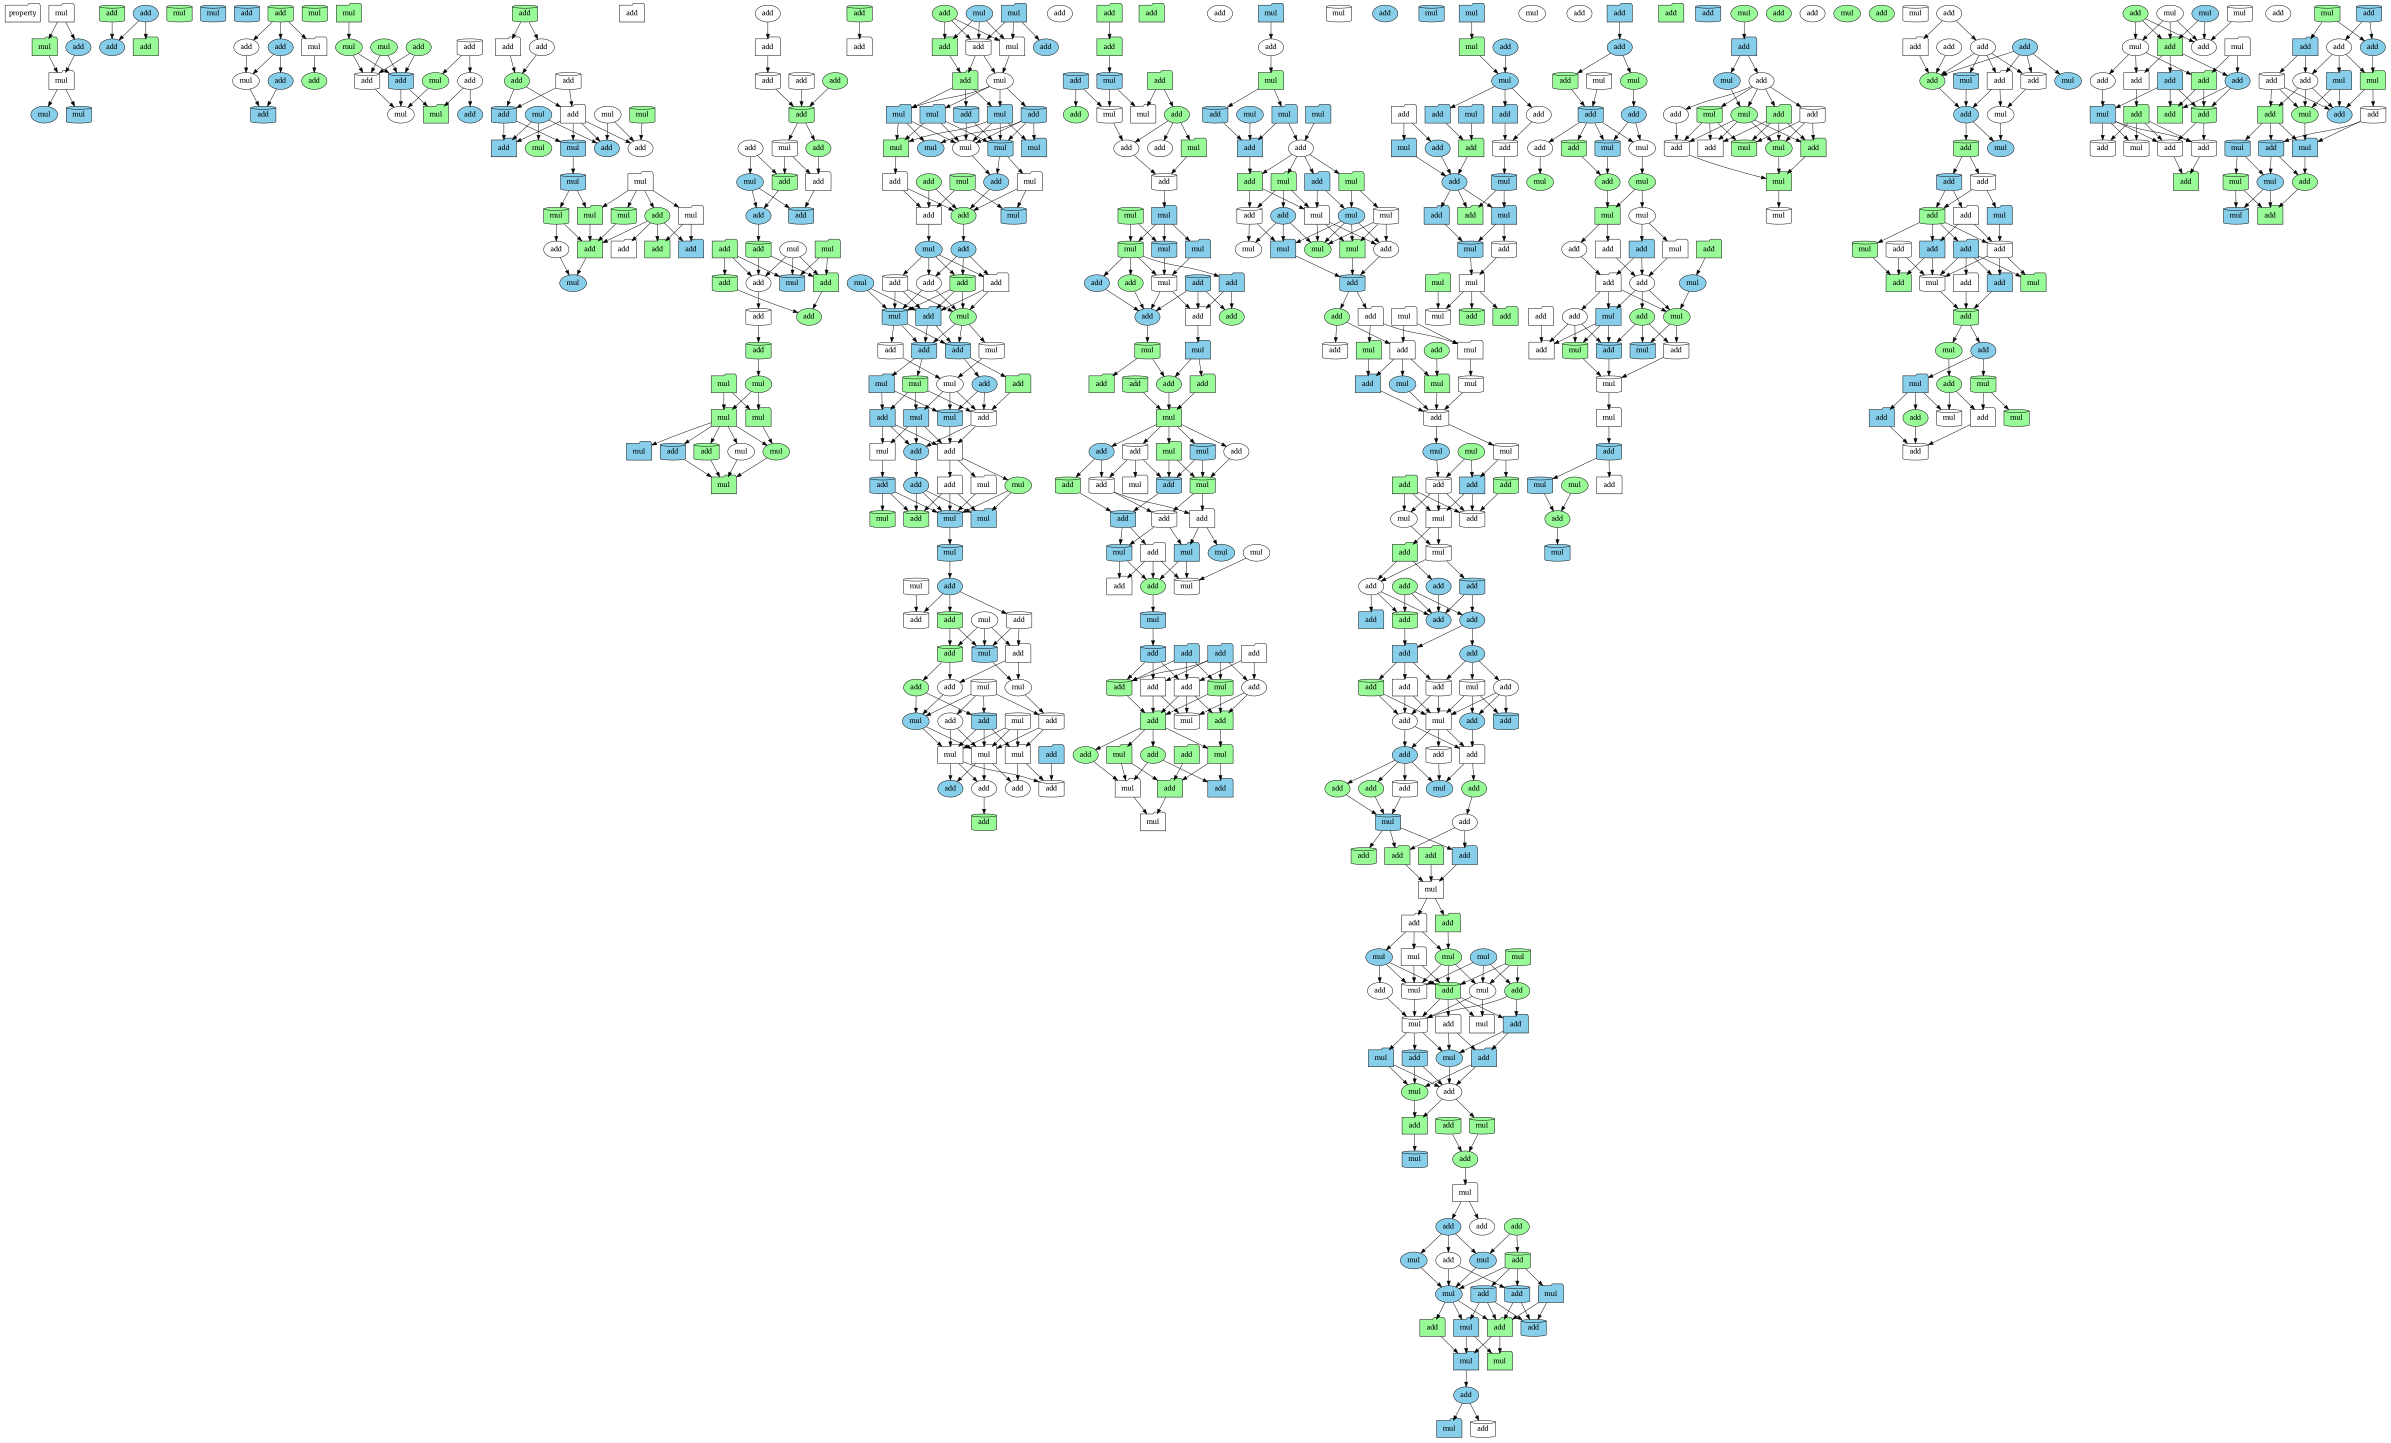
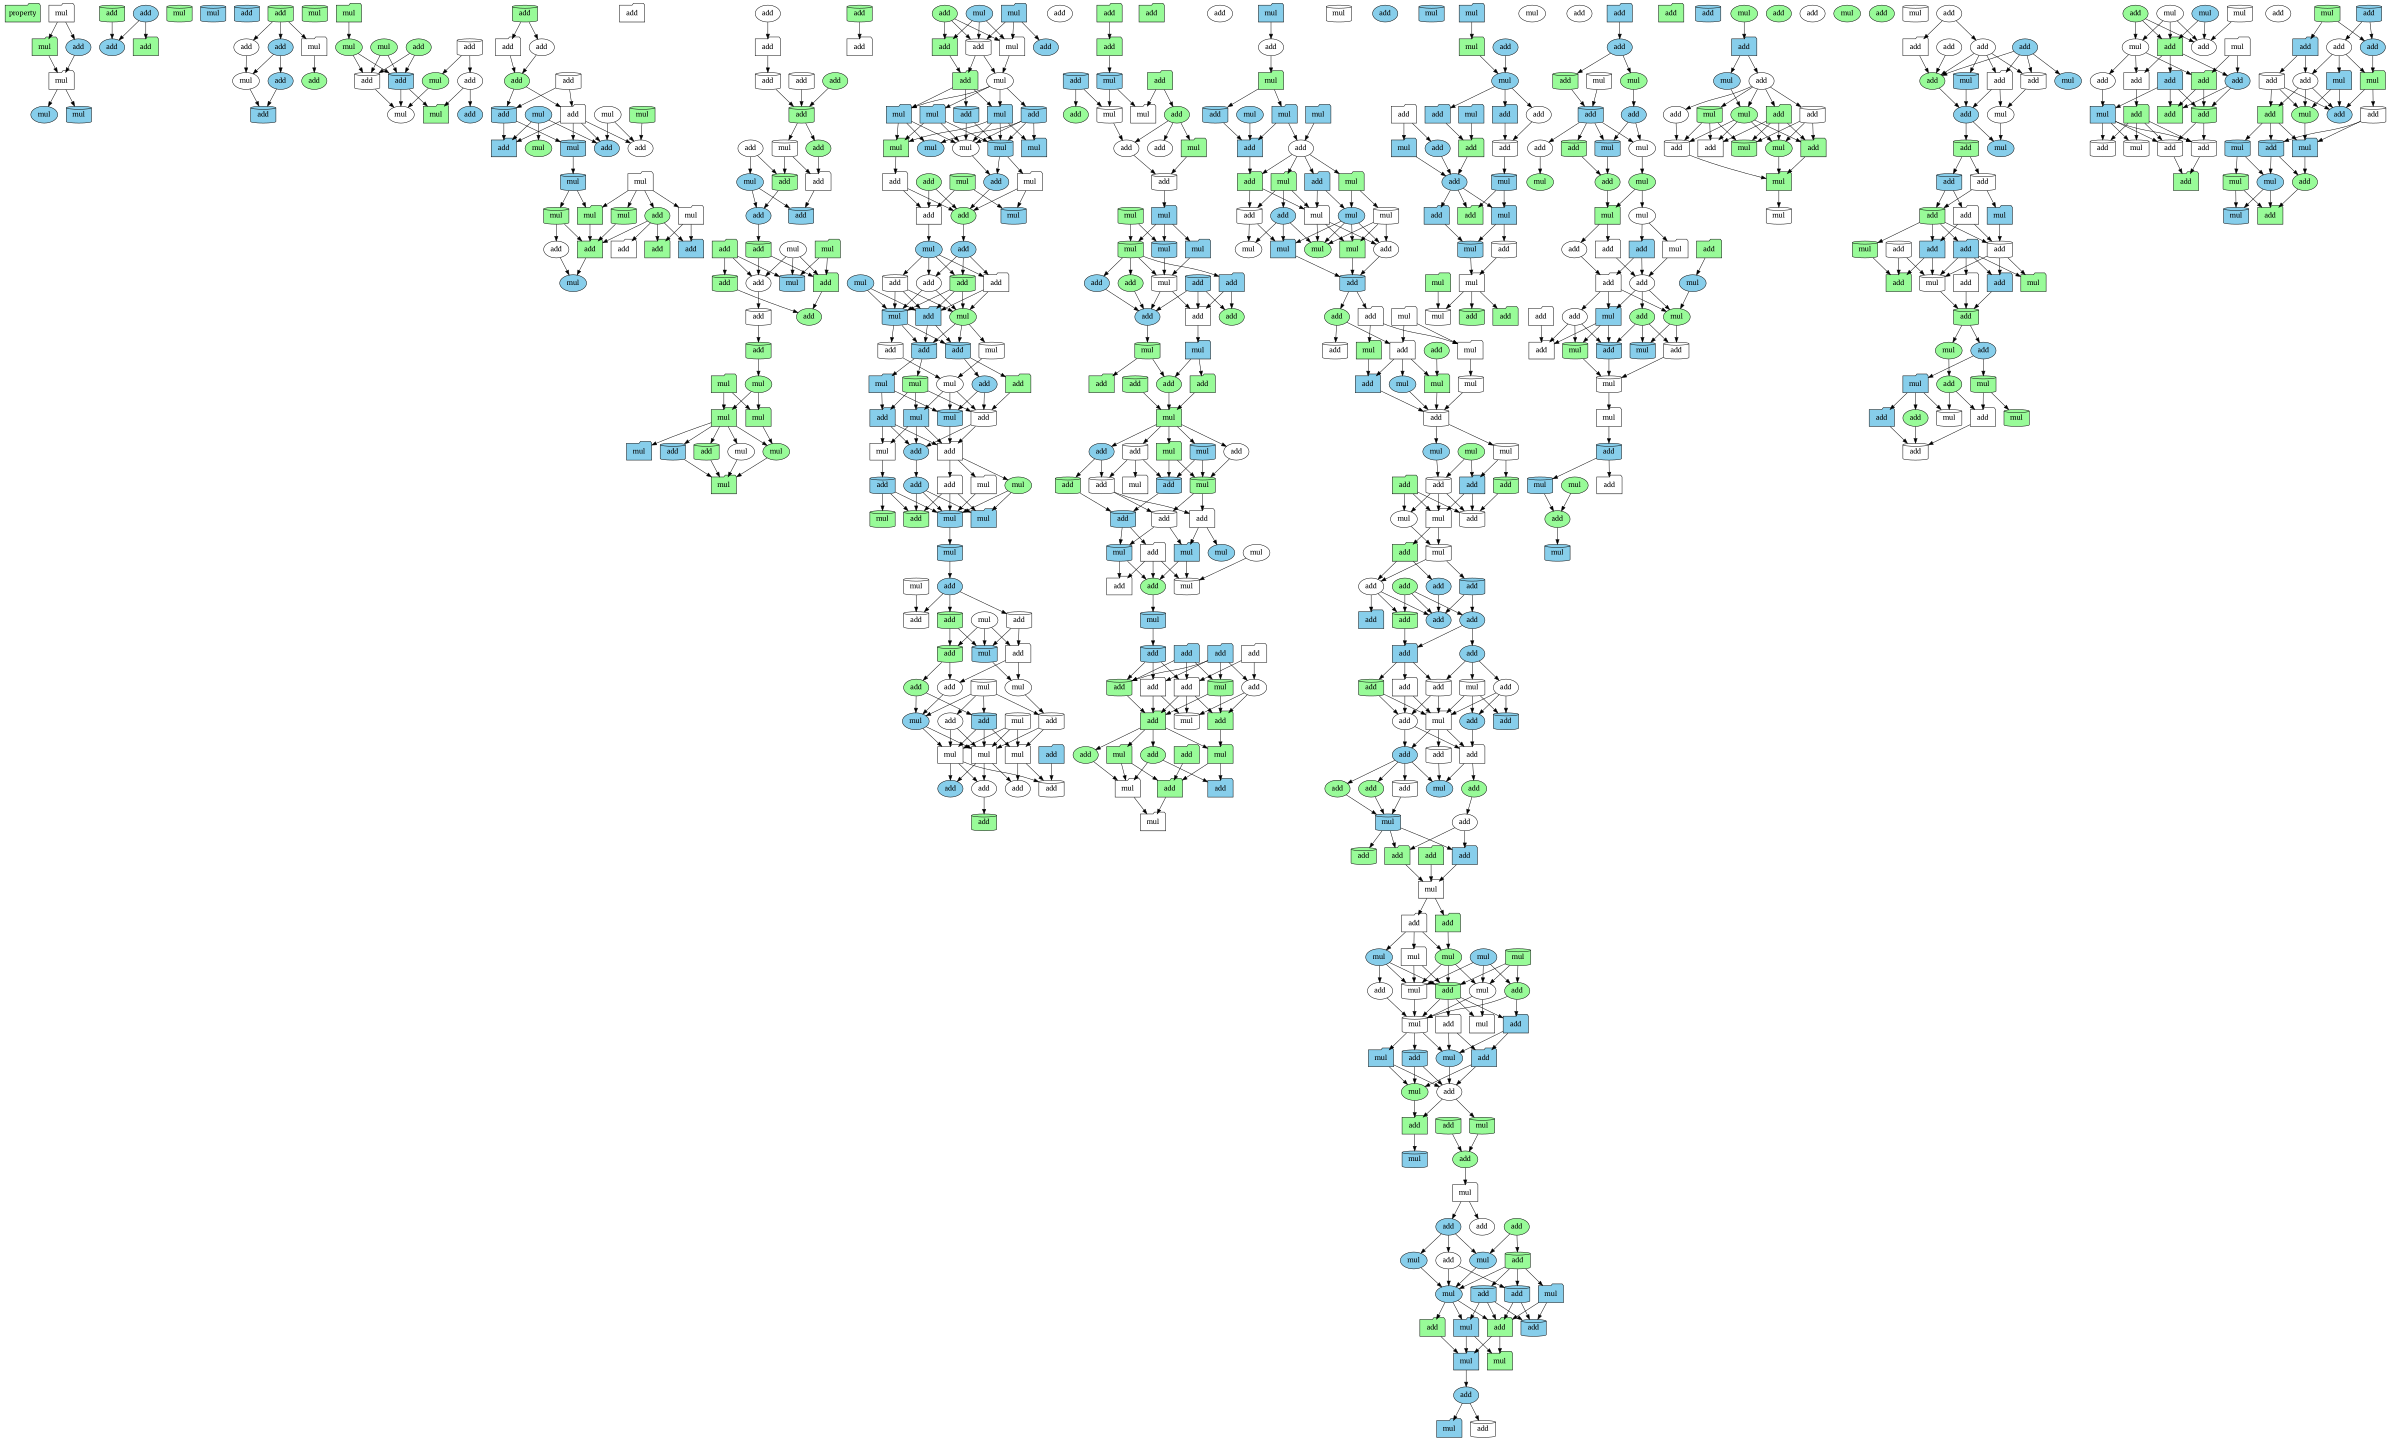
(23, 14) -> (23, 14)
